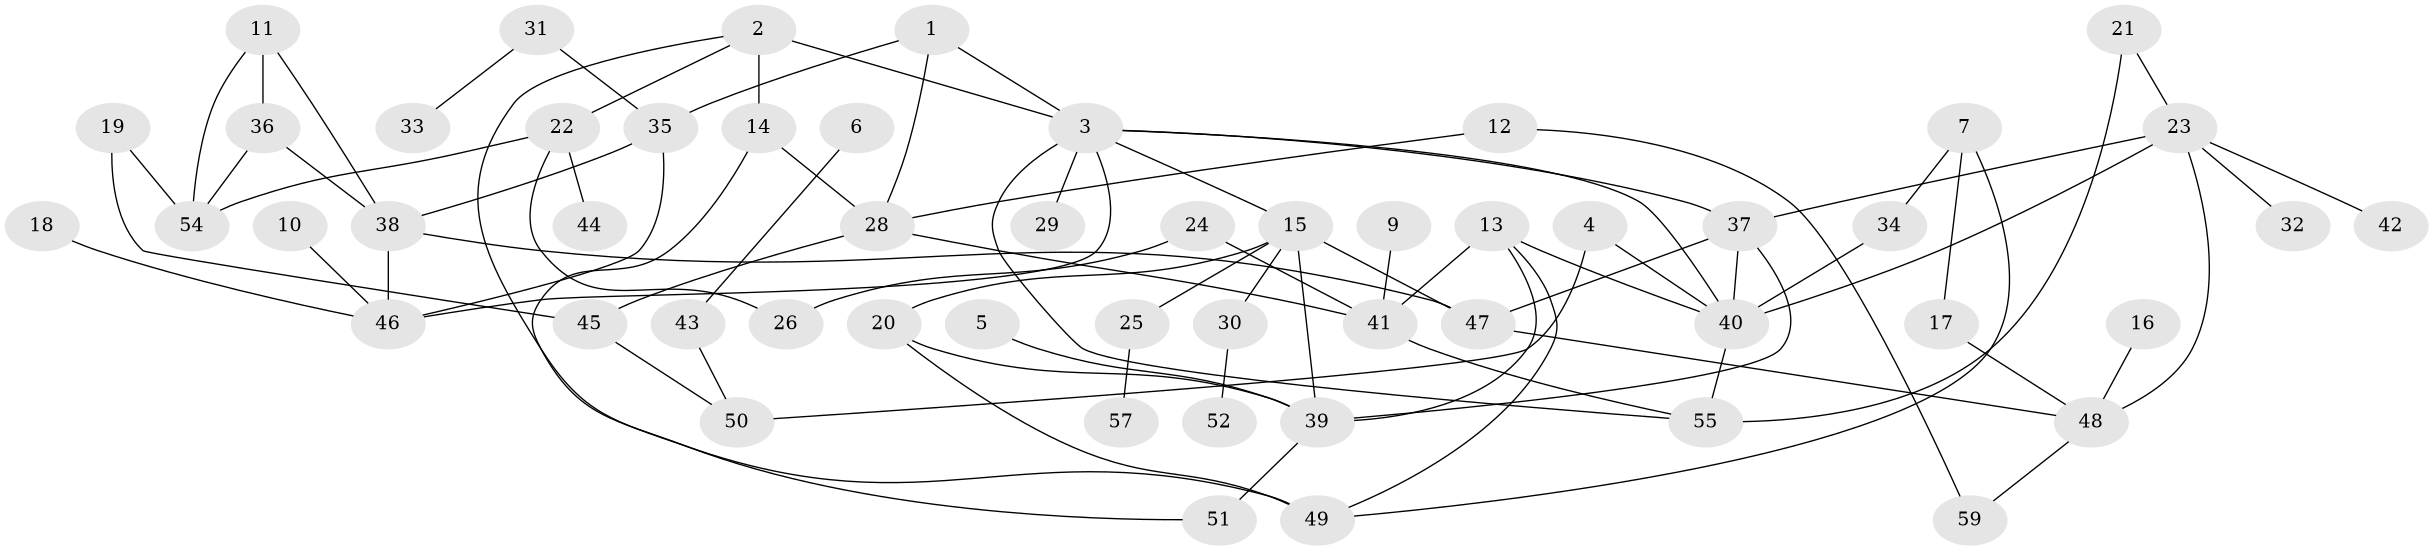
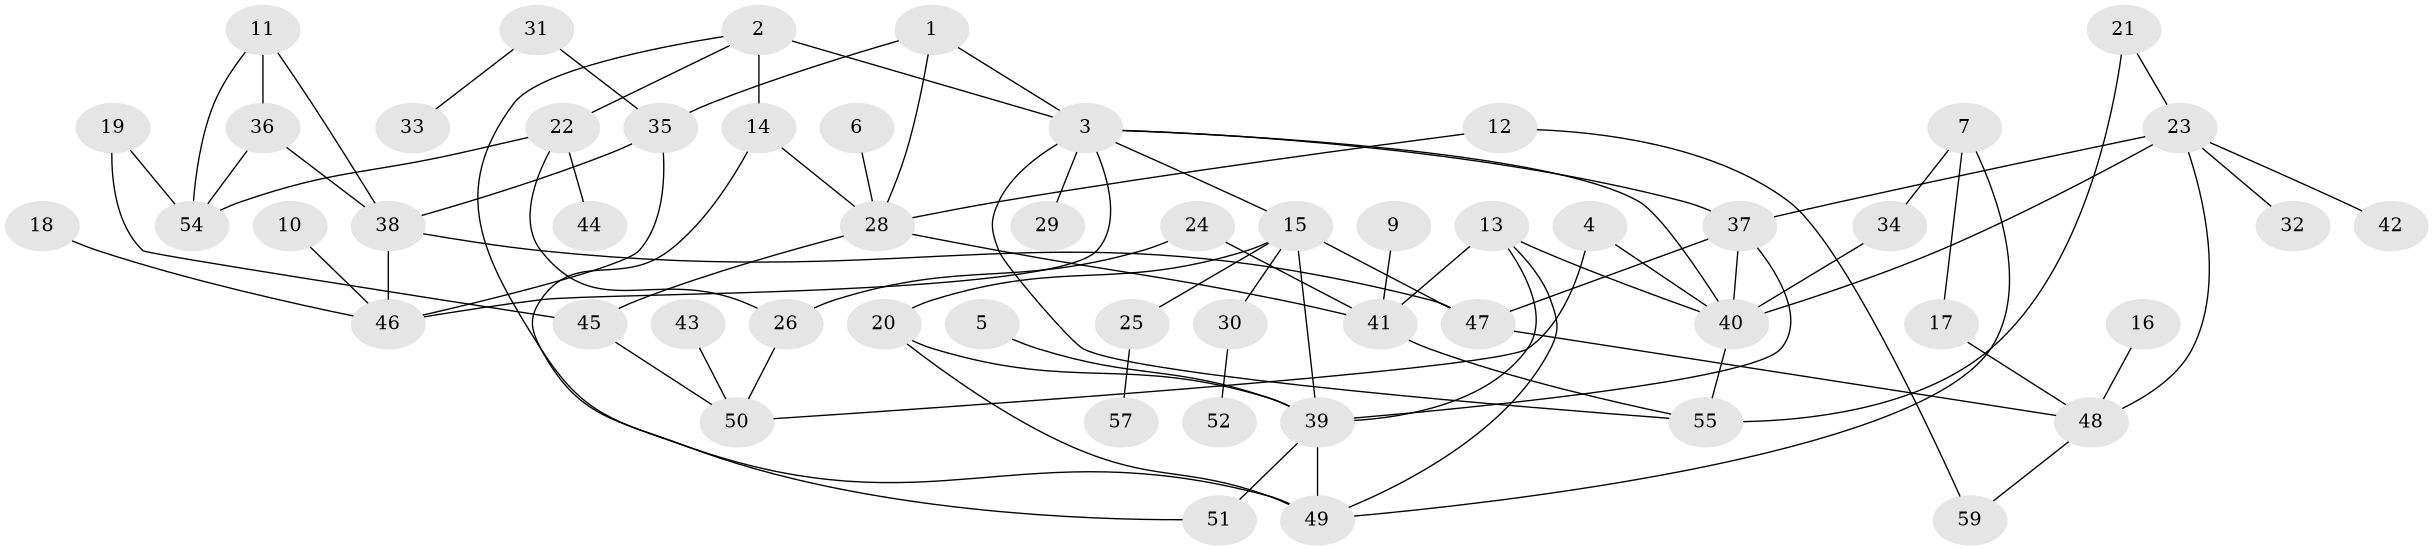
(773, 226) -> (867, 177)
none -> (762, 373)
none -> (1318, 472)
